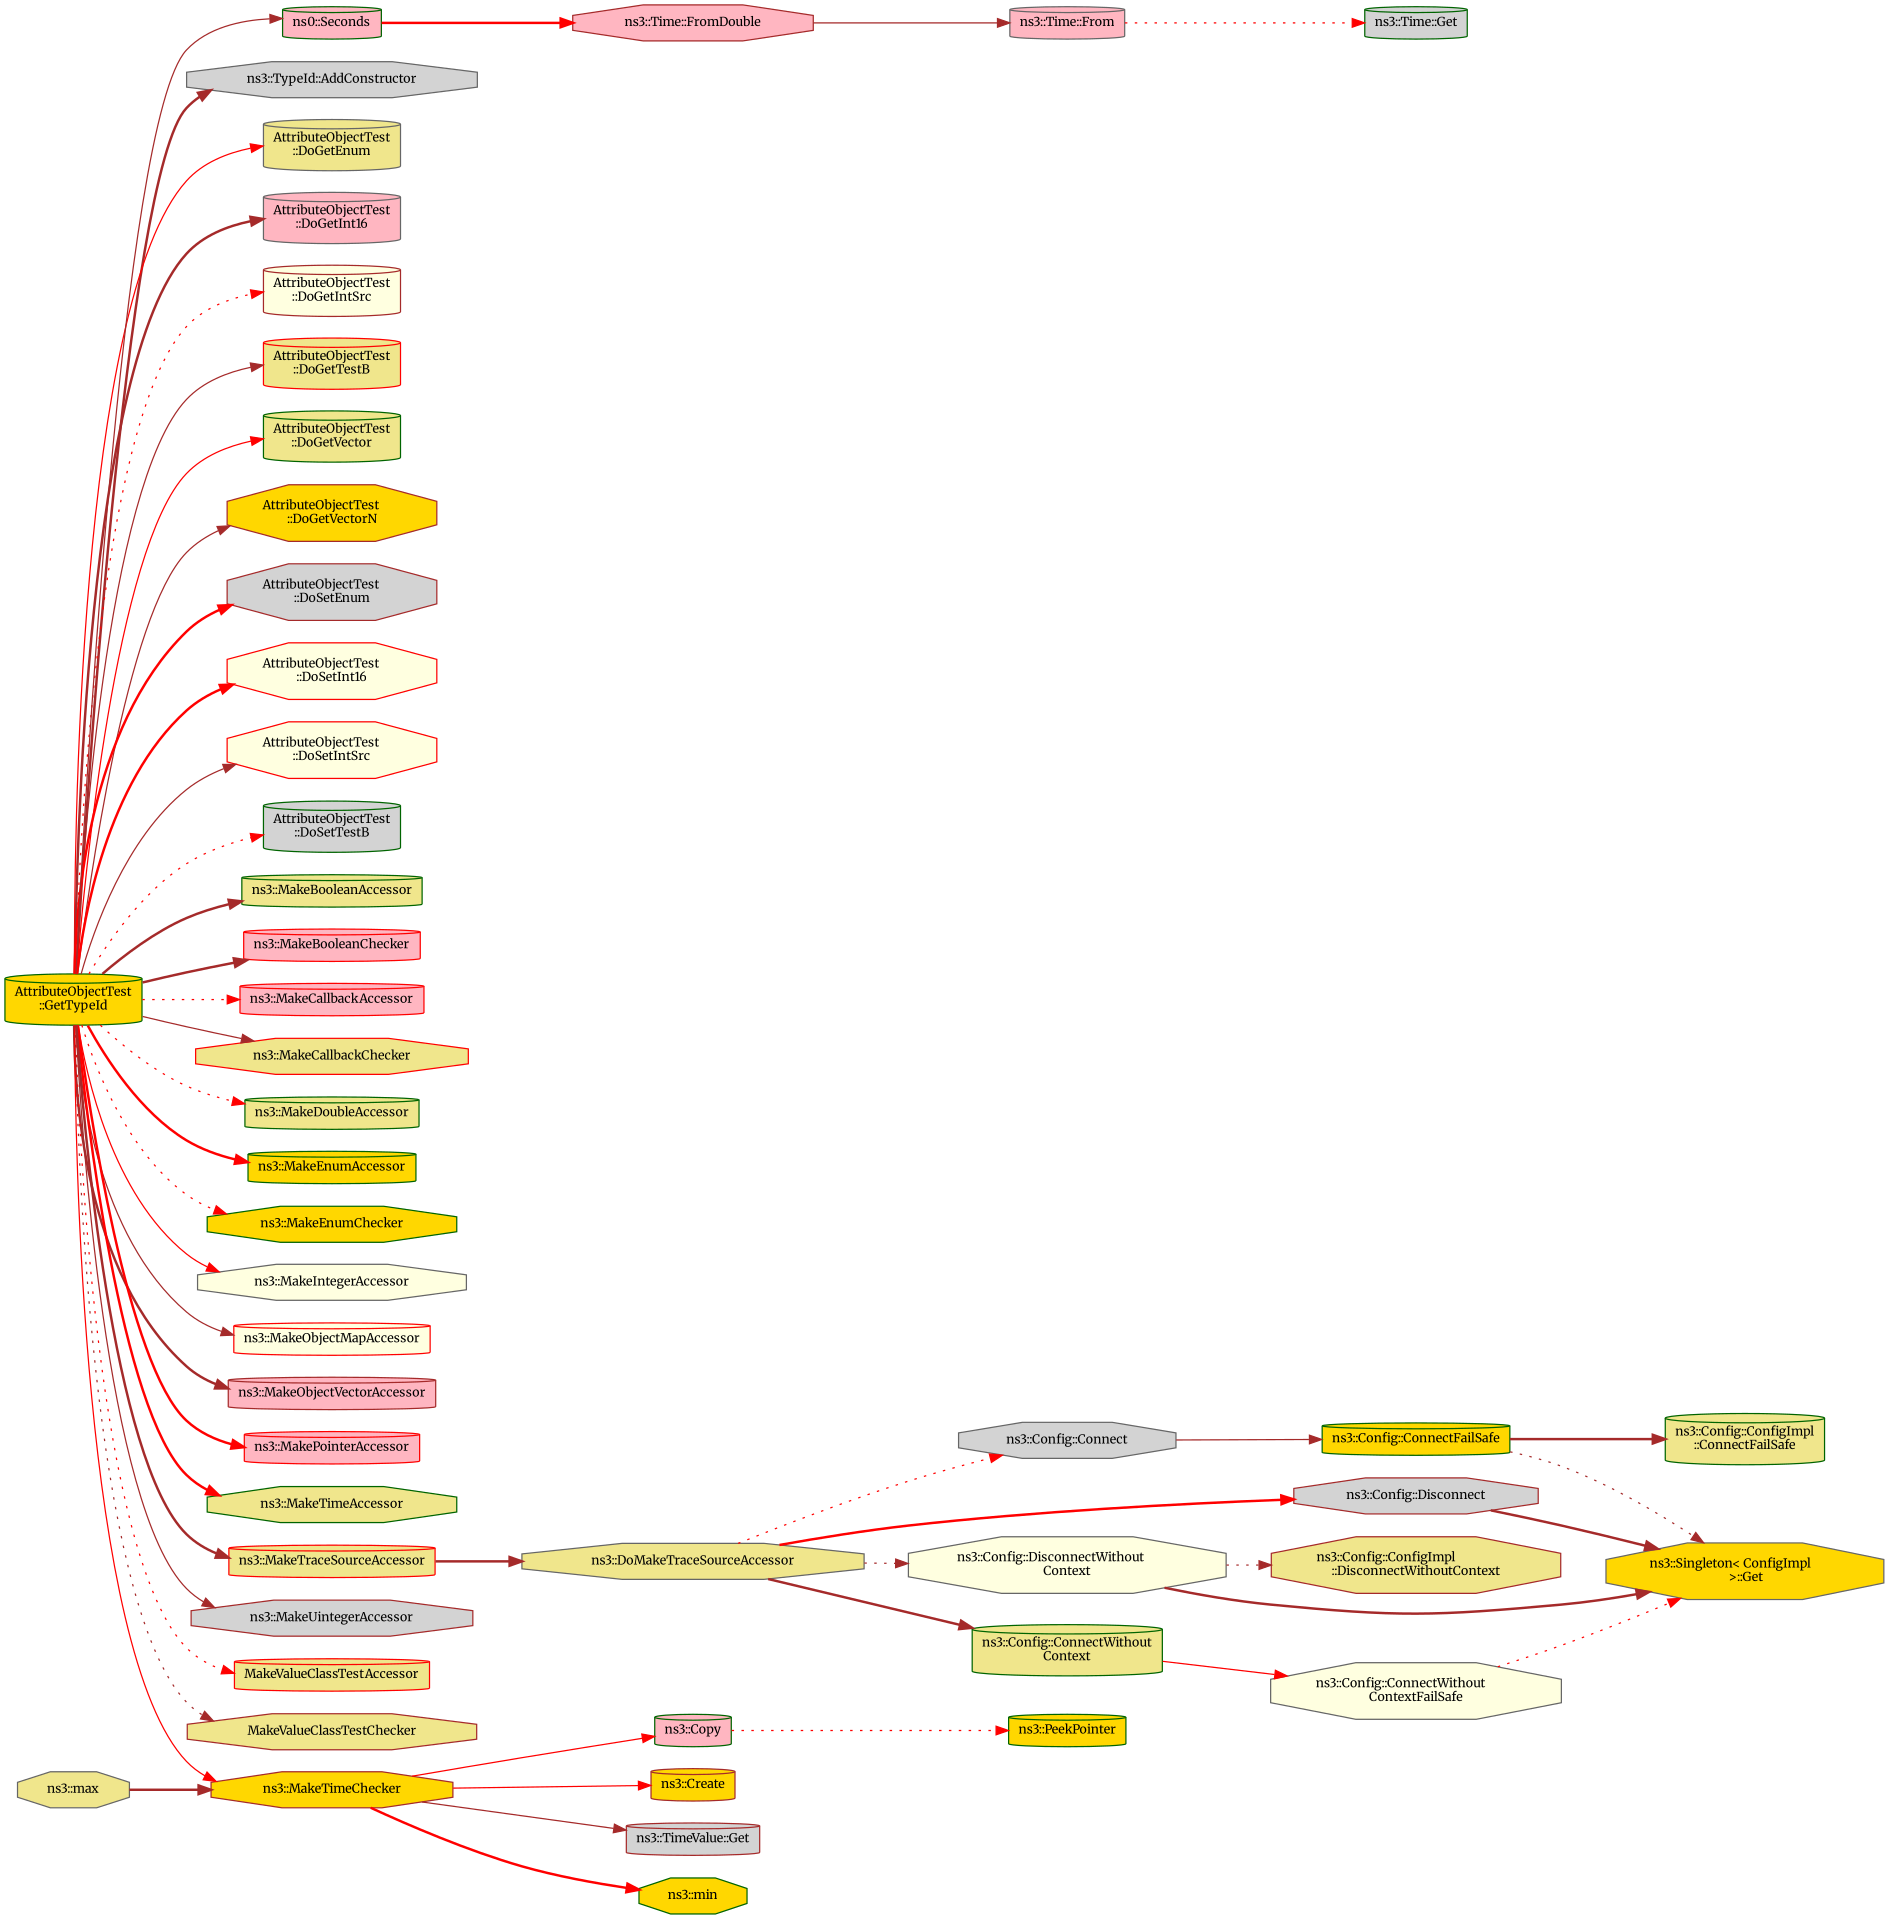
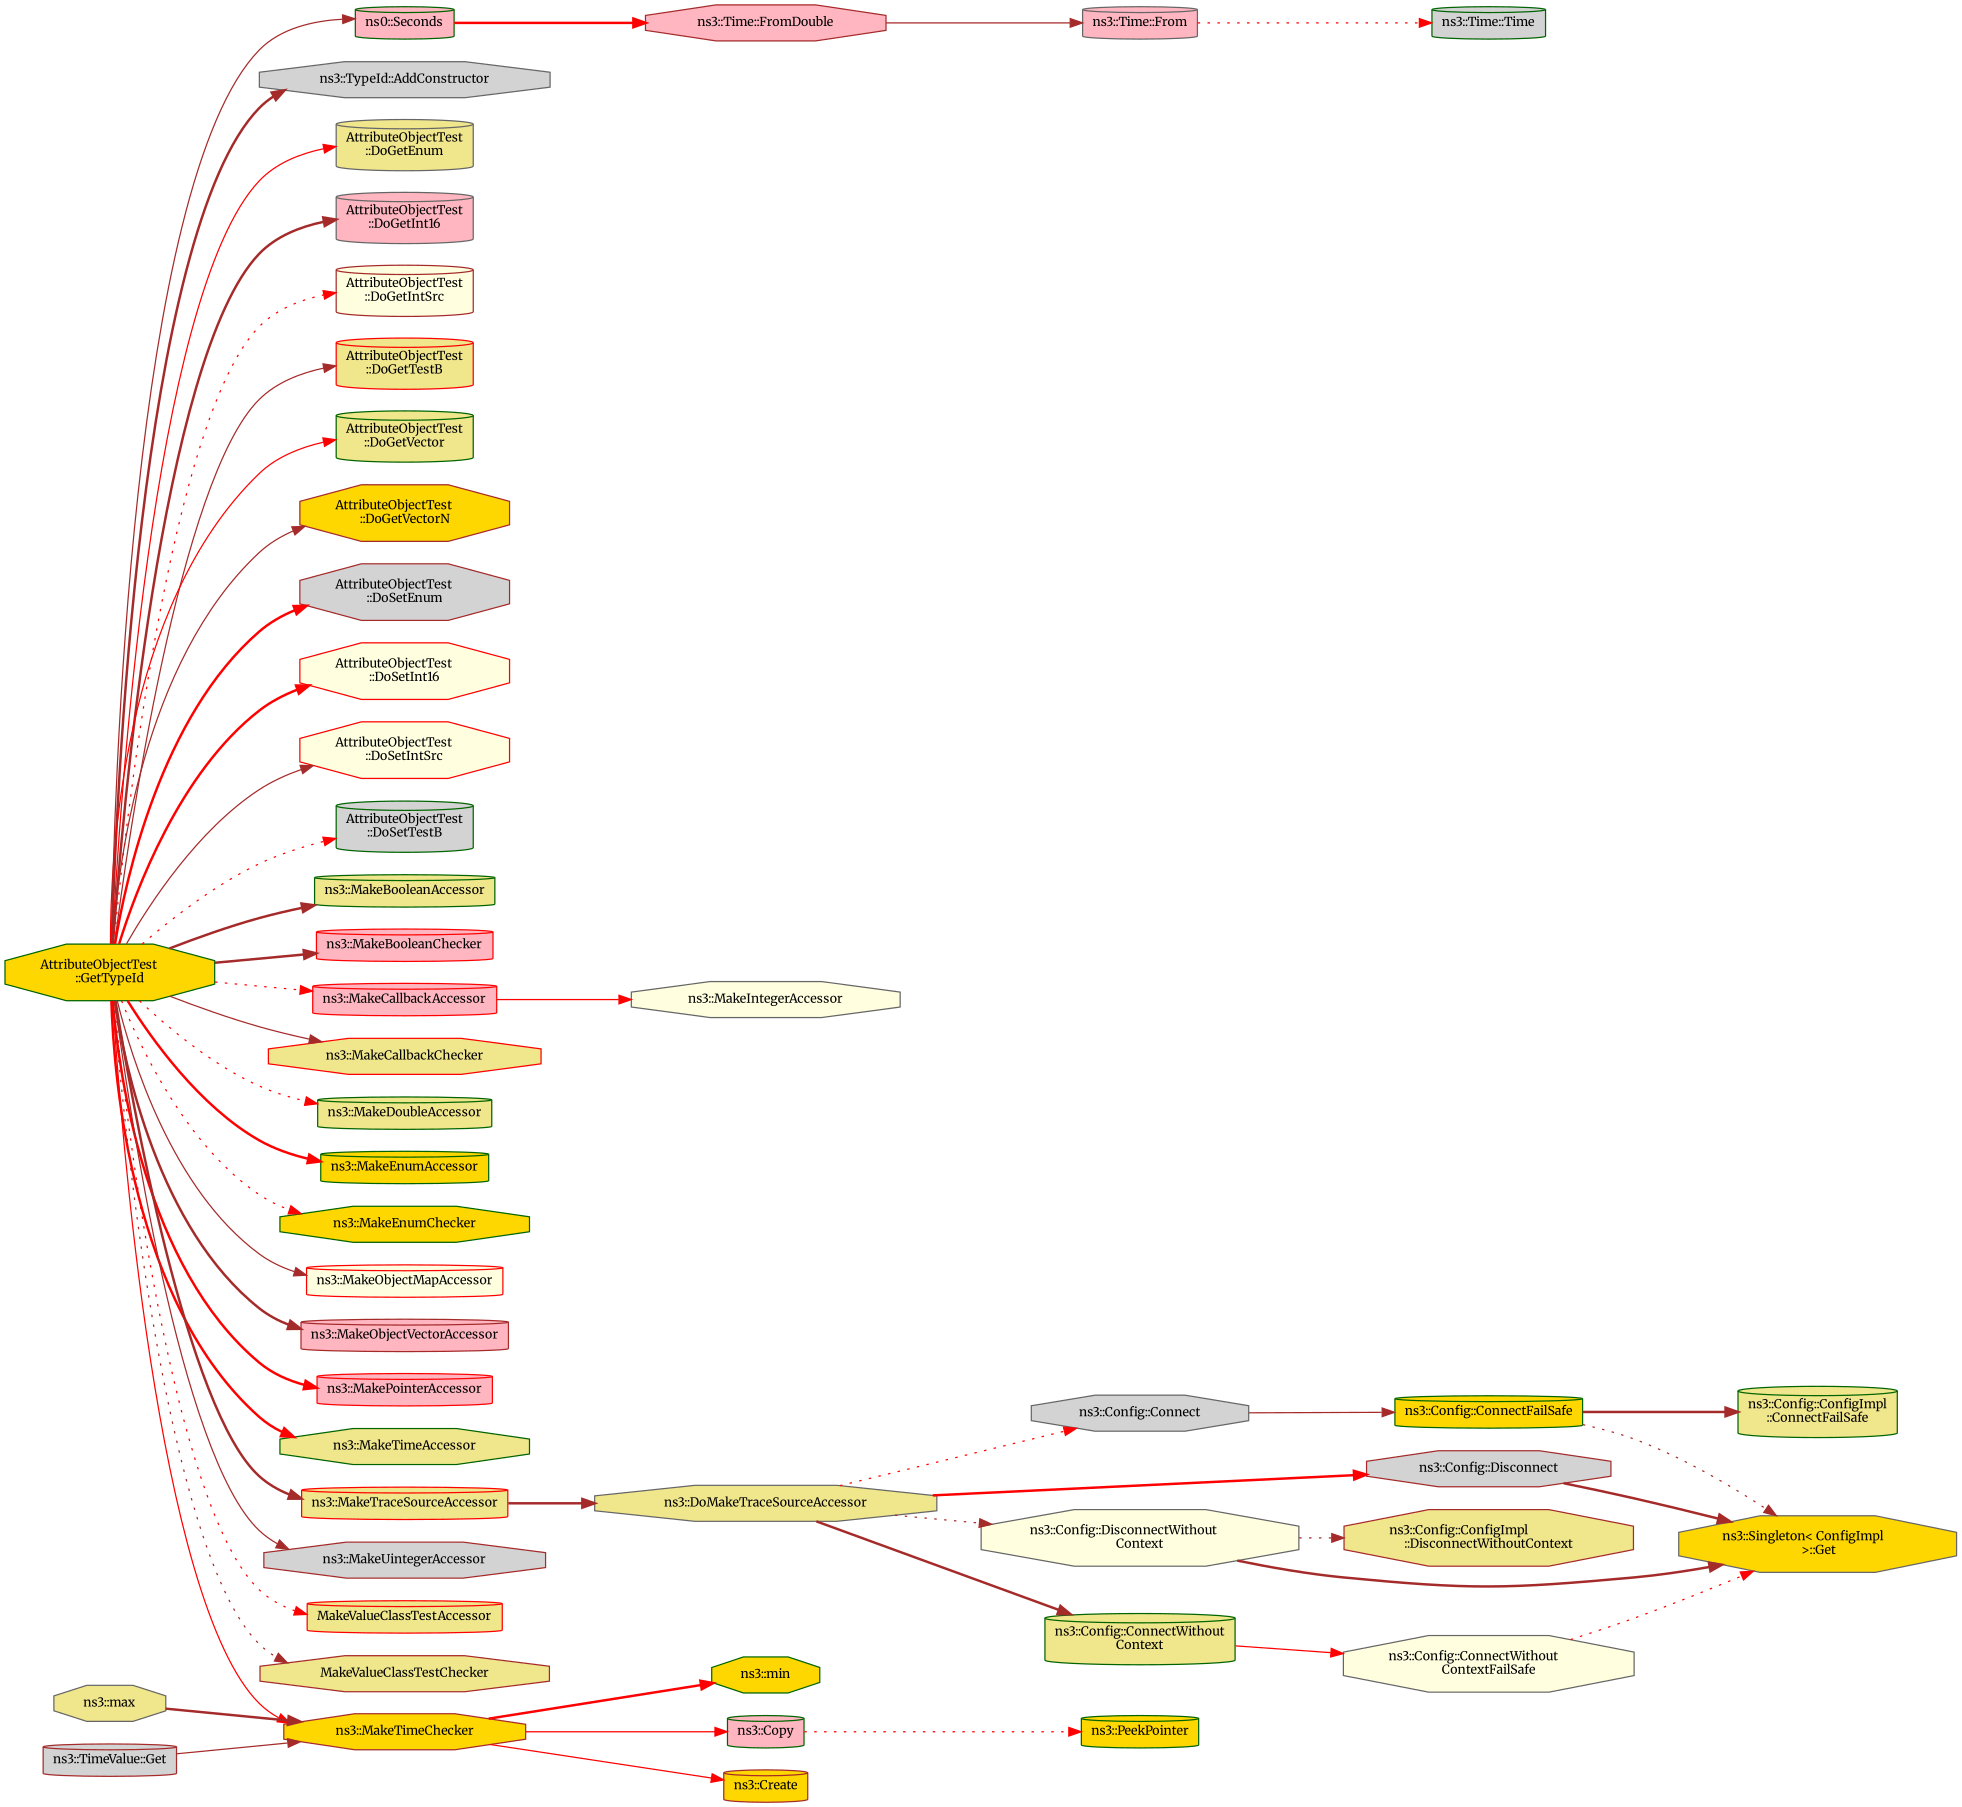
(1416, 23) -> (1489, 23)
(73, 1000) -> (110, 972)
(118, 1160) -> (558, 1000)
(518, 1815) -> (232, 1748)
